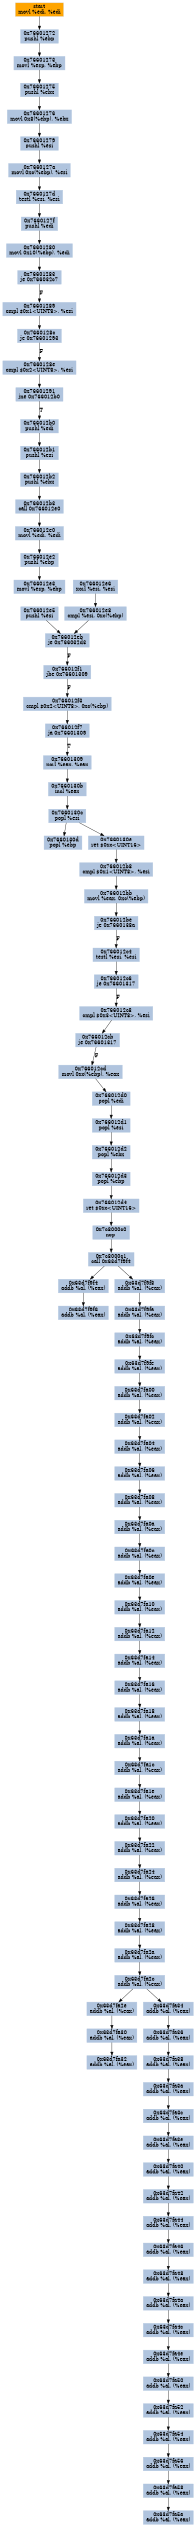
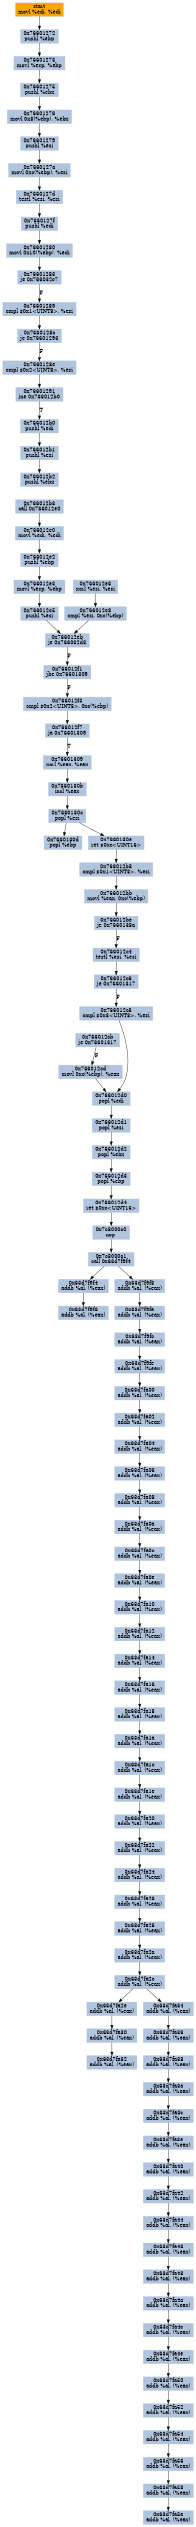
(39, 491) -> none
none -> (39, 598)
(108, 1025) -> (128, 1055)
